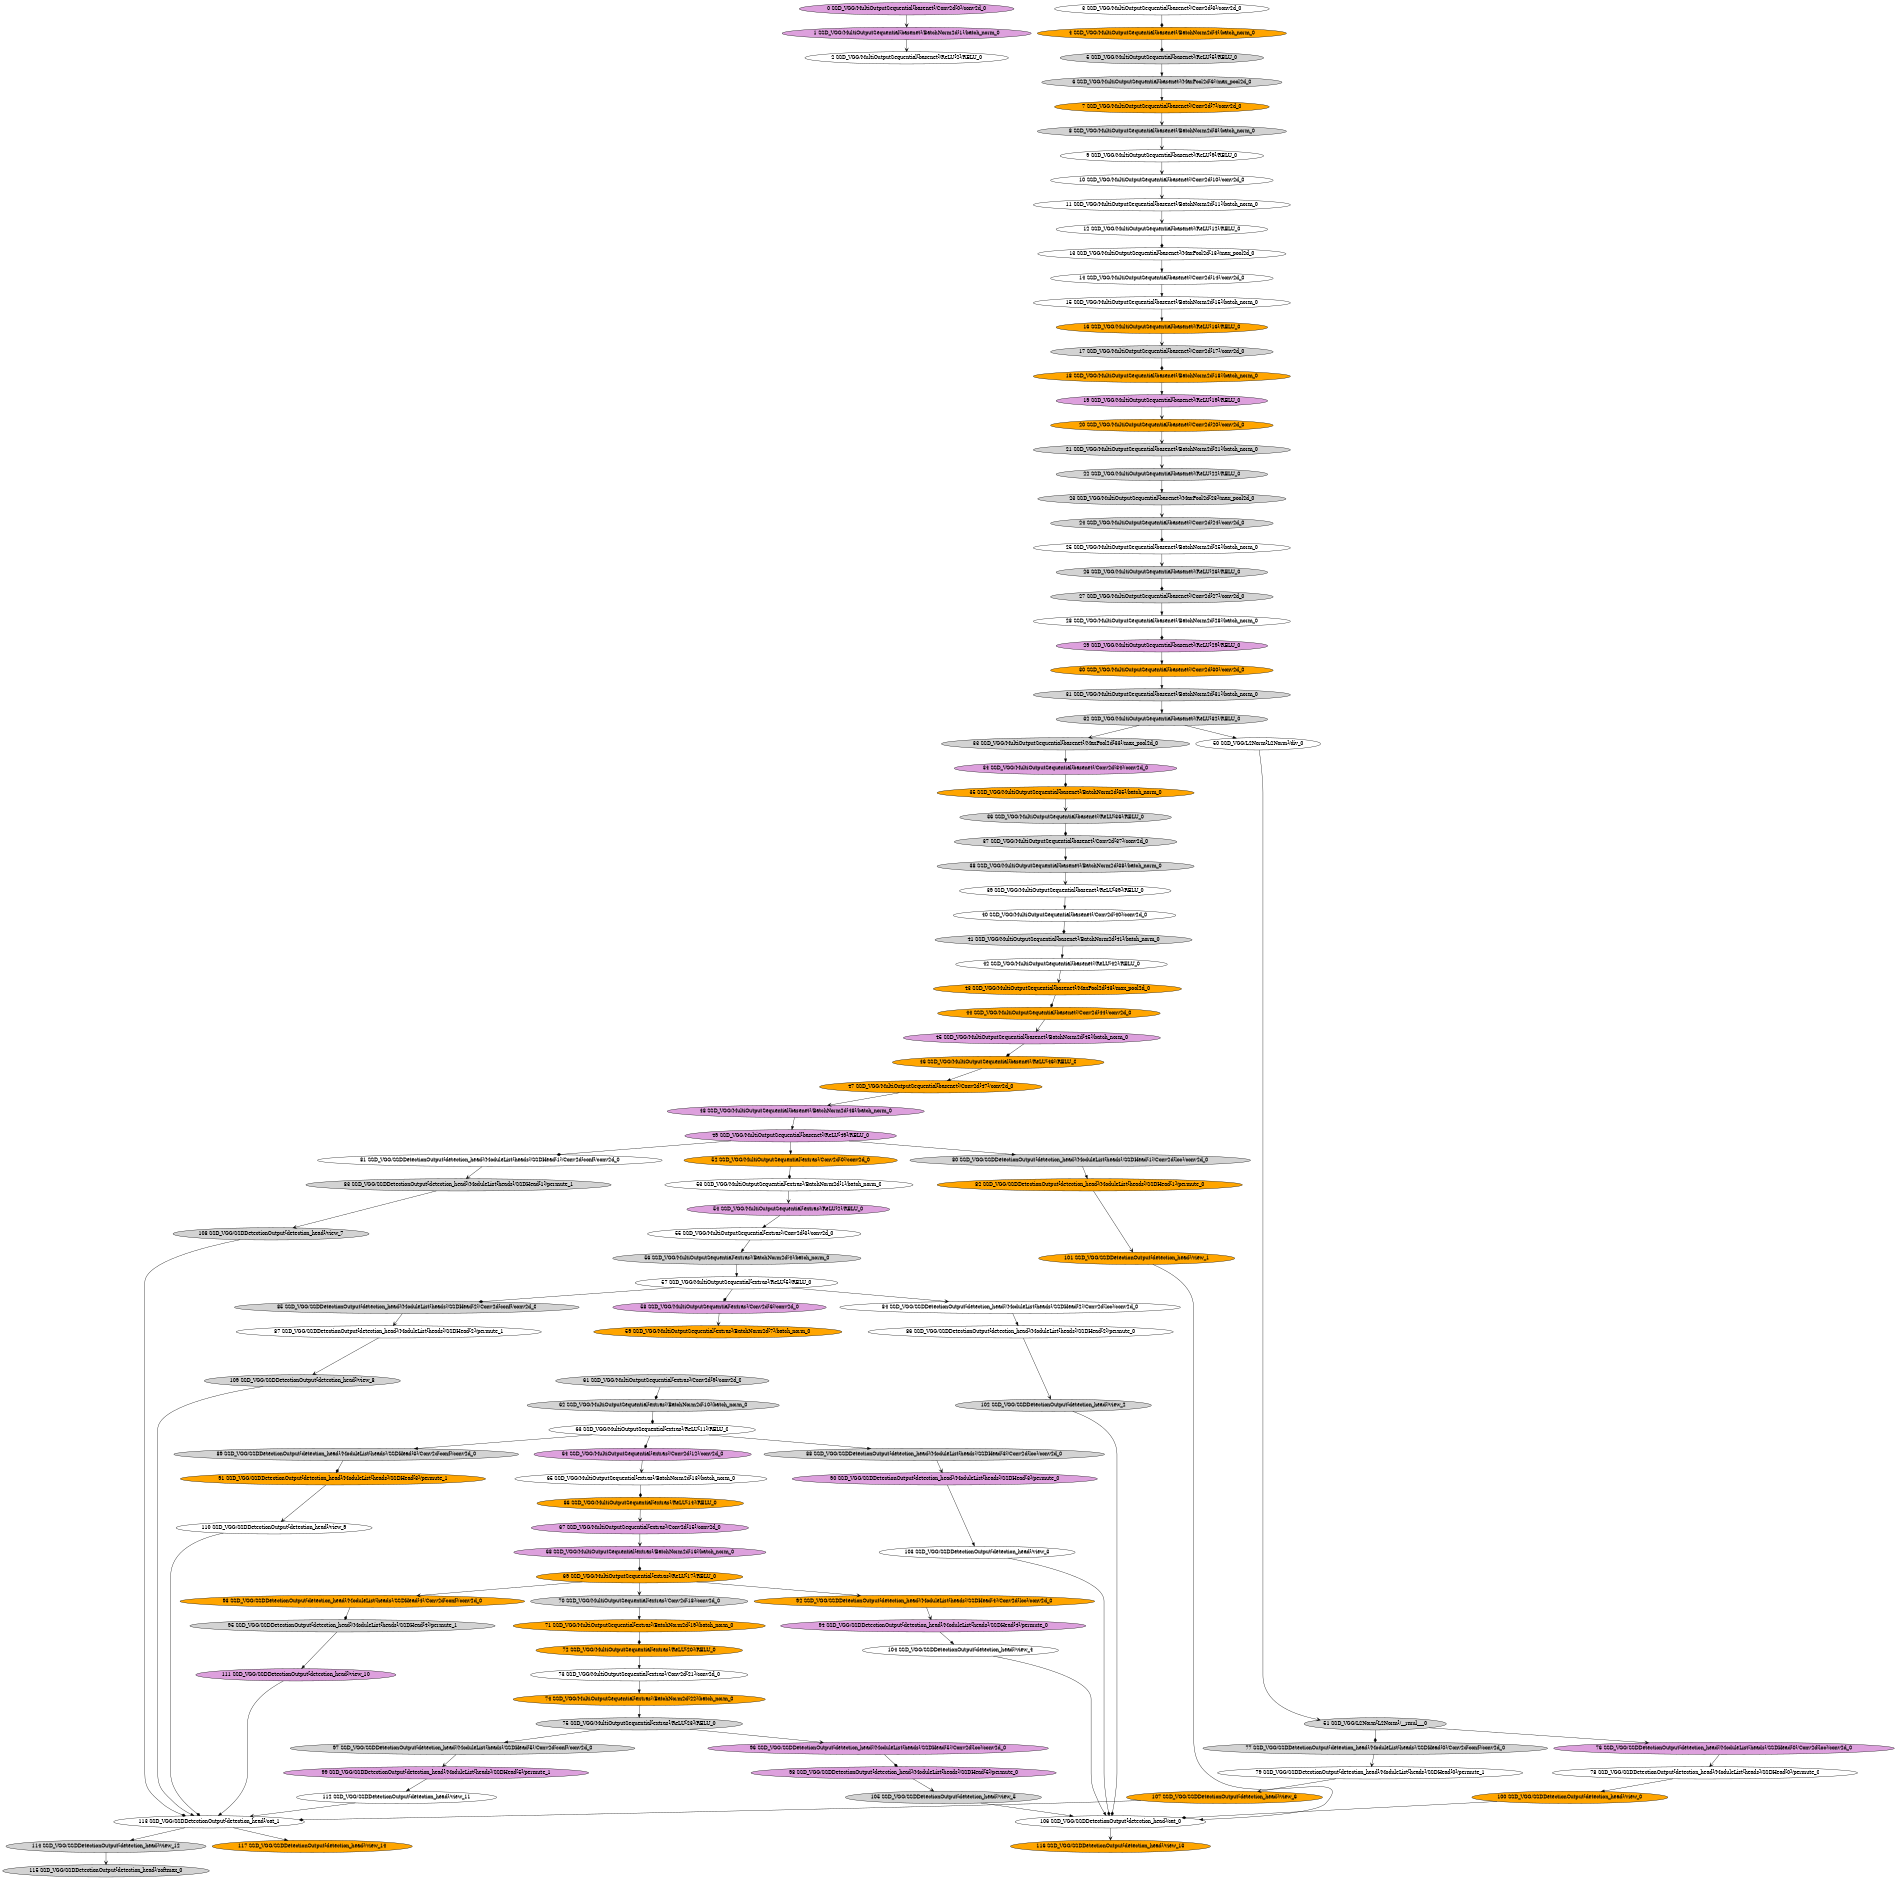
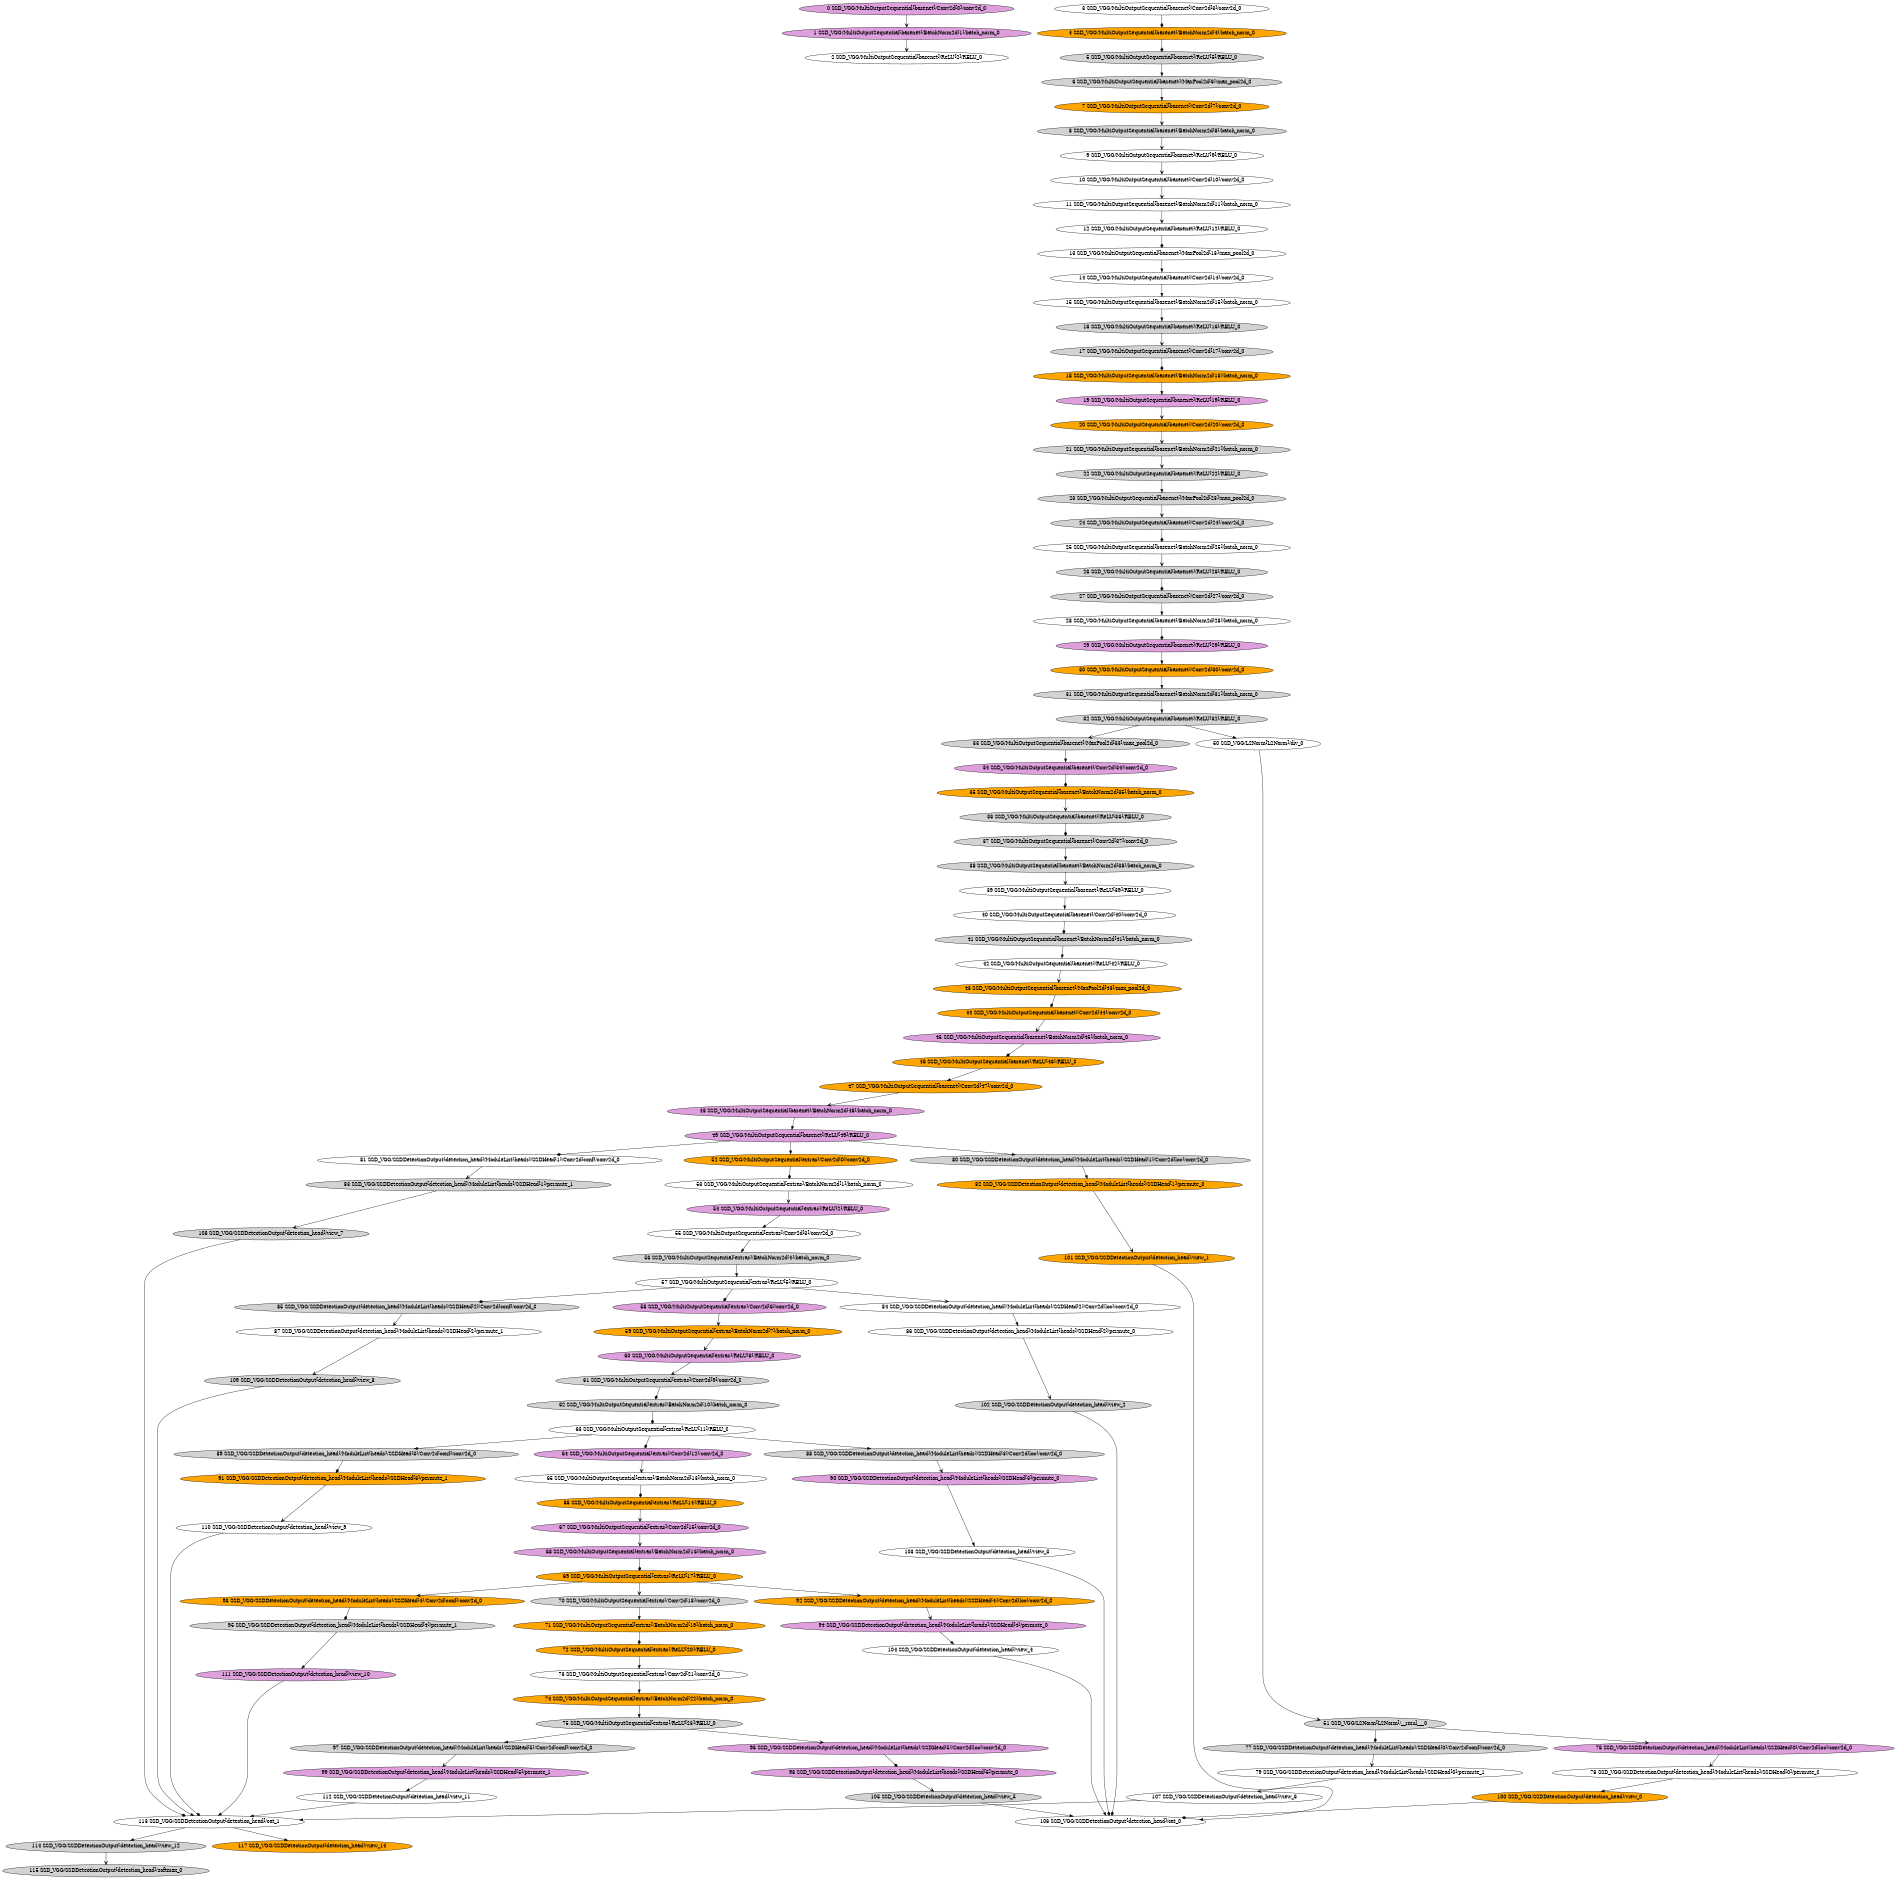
(1162, 327) -> (1162, 327)
none -> (699, 1356)
(1224, 1797) -> (1224, 1797)
(304, 1809) -> (304, 1809)
(722, 1811) -> (722, 1811)
(1110, 1846) -> none
